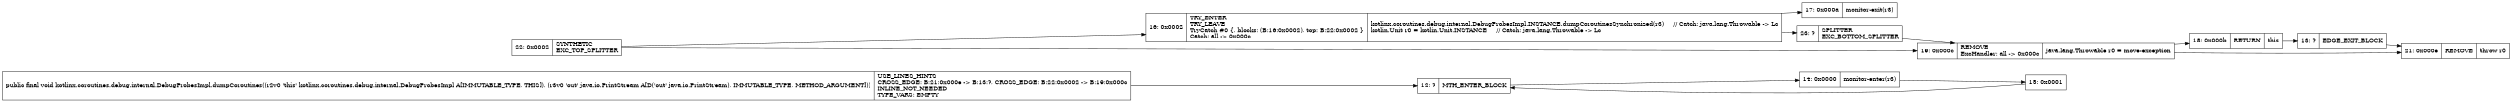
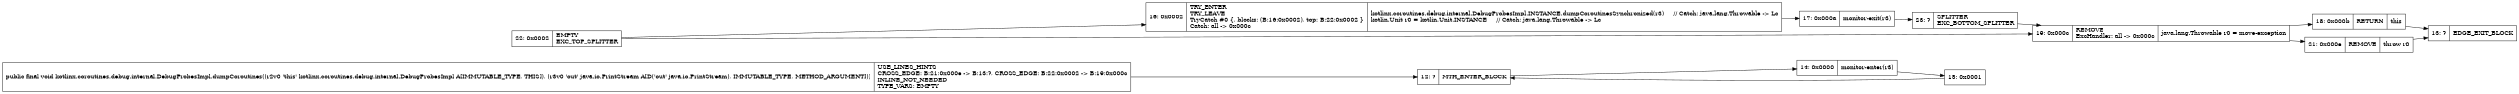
(1787, 33) -> (1901, 19)
(574, 44) -> (567, 35)
(2392, 45) -> (2419, 39)
